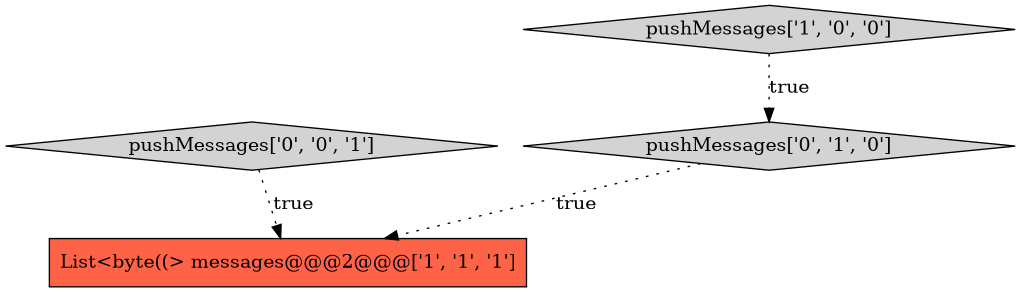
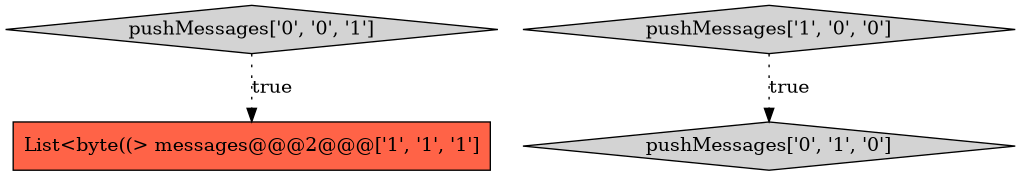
(549, 199) -> none
